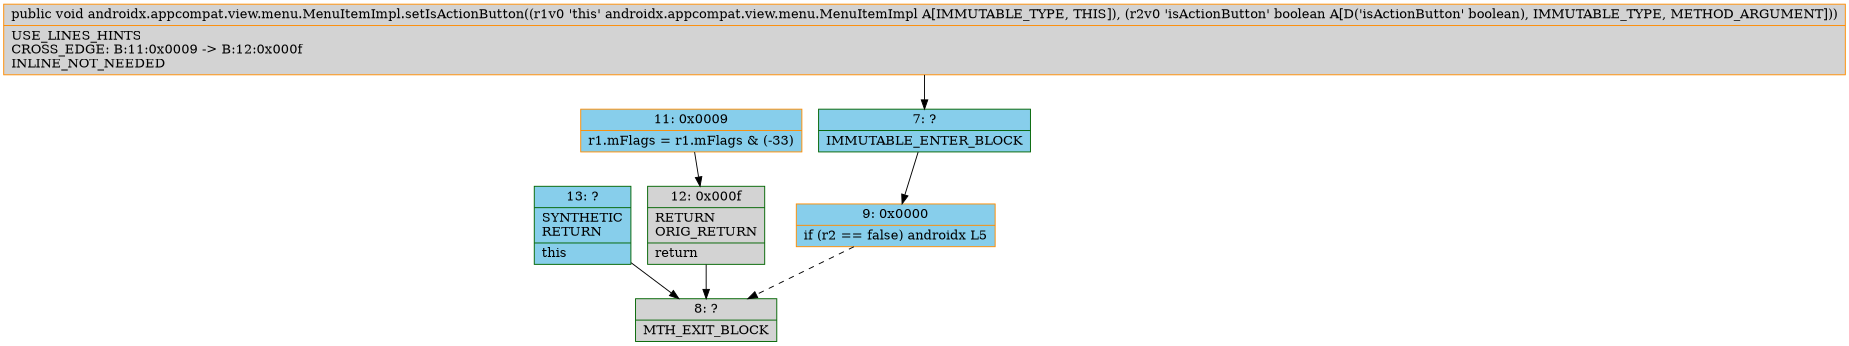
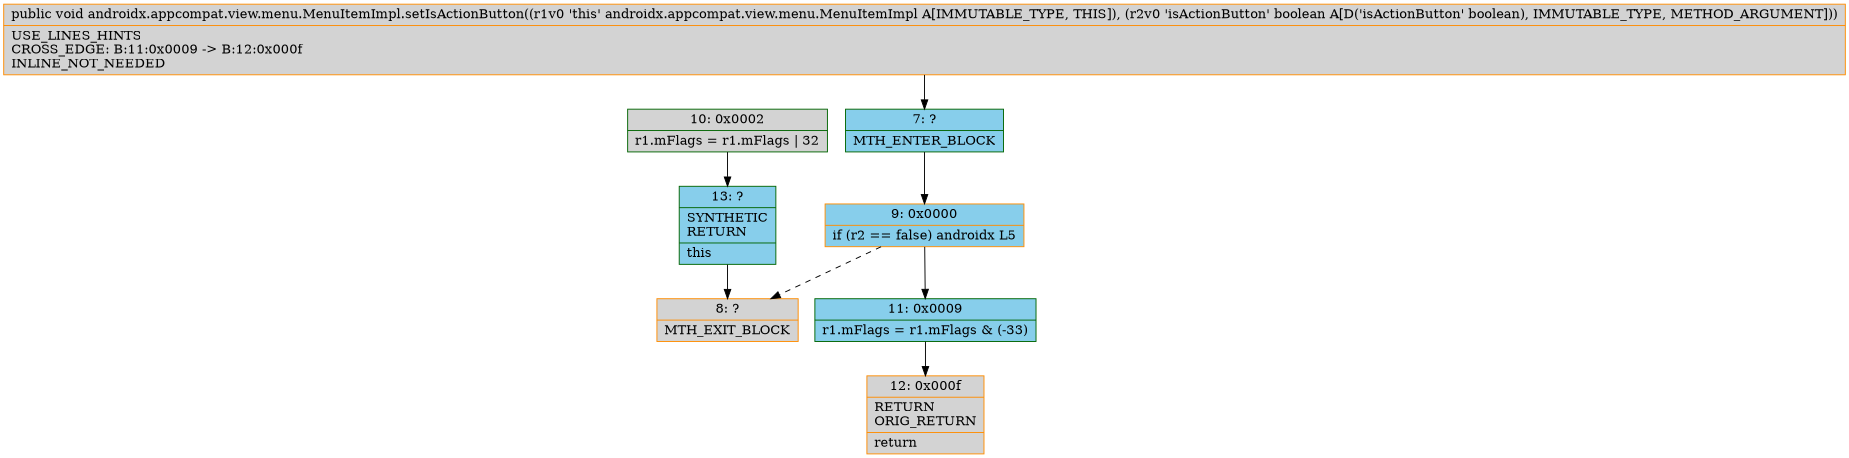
(691, 131) -> (925, 320)
none -> (728, 131)
(925, 141) -> (925, 141)
(706, 225) -> (925, 415)
none -> (925, 268)
(706, 277) -> none
(706, 320) -> (728, 320)
